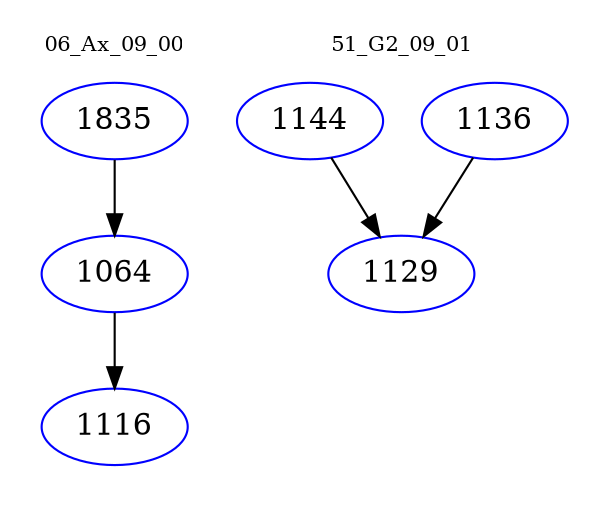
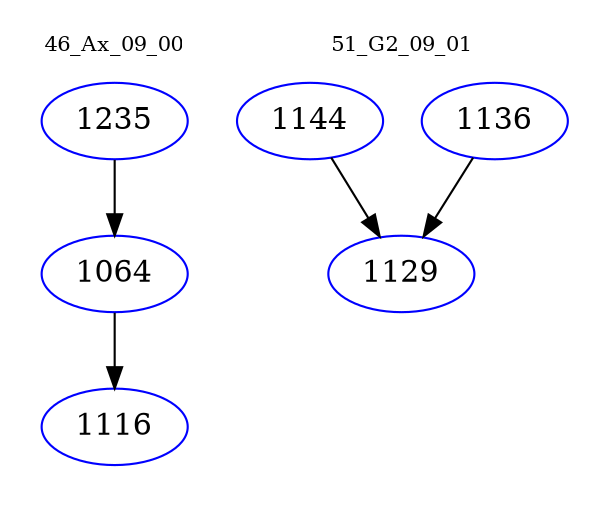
(115, 46) -> (115, 46)
(115, 121) -> (115, 121)
